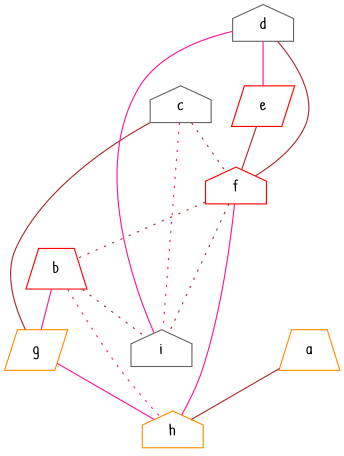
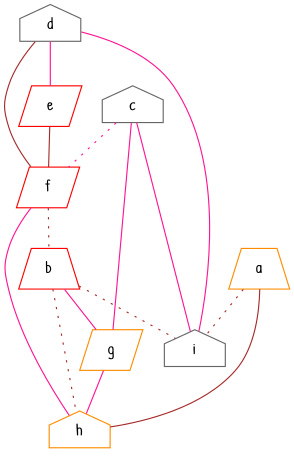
(209, 147) -> (92, 145)
(236, 187) -> (48, 187)
(44, 206) -> (122, 226)
(171, 227) -> (164, 227)
(199, 268) -> (225, 312)
(110, 356) -> (65, 351)
